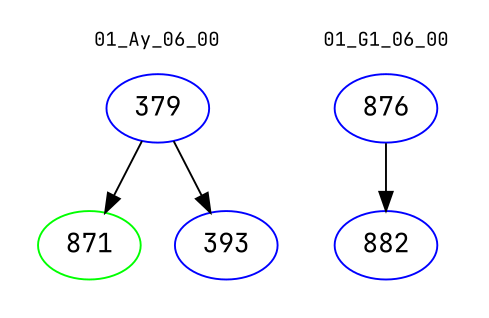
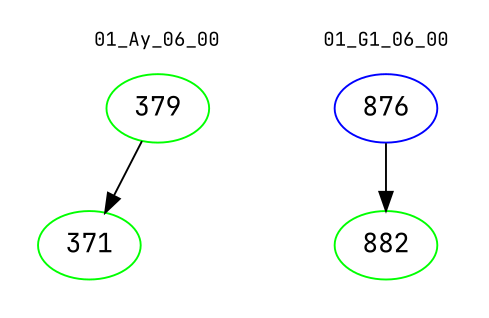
(158, 108) -> (158, 108)
(89, 245) -> (89, 245)
(226, 245) -> none
(386, 245) -> (386, 245)
